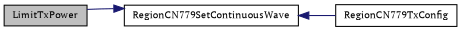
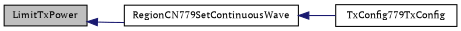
(100, 9) -> (111, 22)
(396, 16) -> (396, 16)
